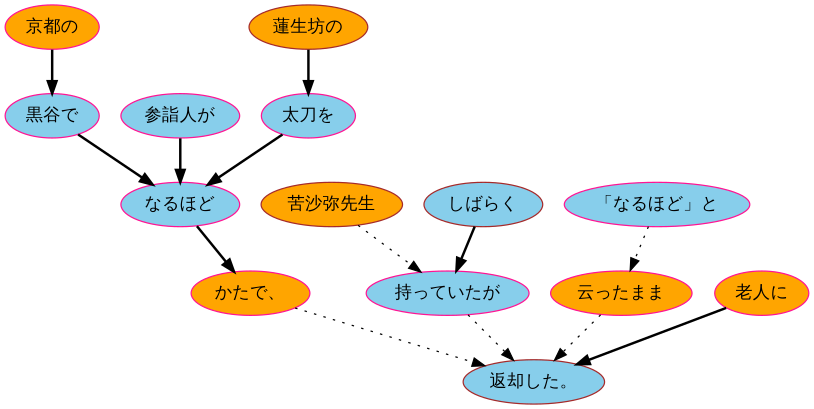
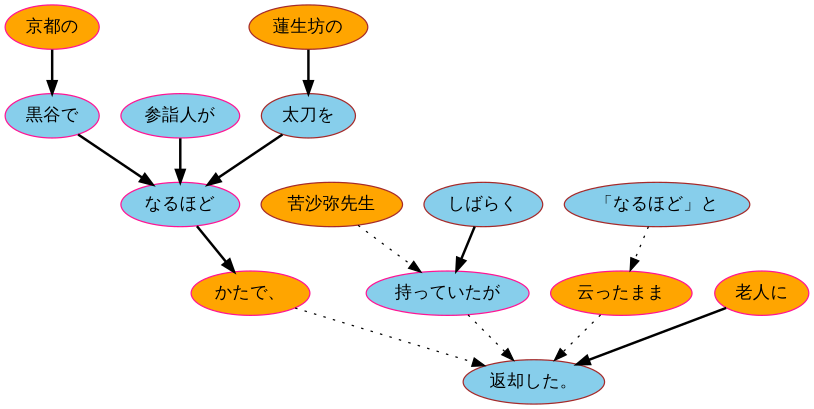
(308, 116) -> (308, 116)
(657, 205) -> (657, 205)
